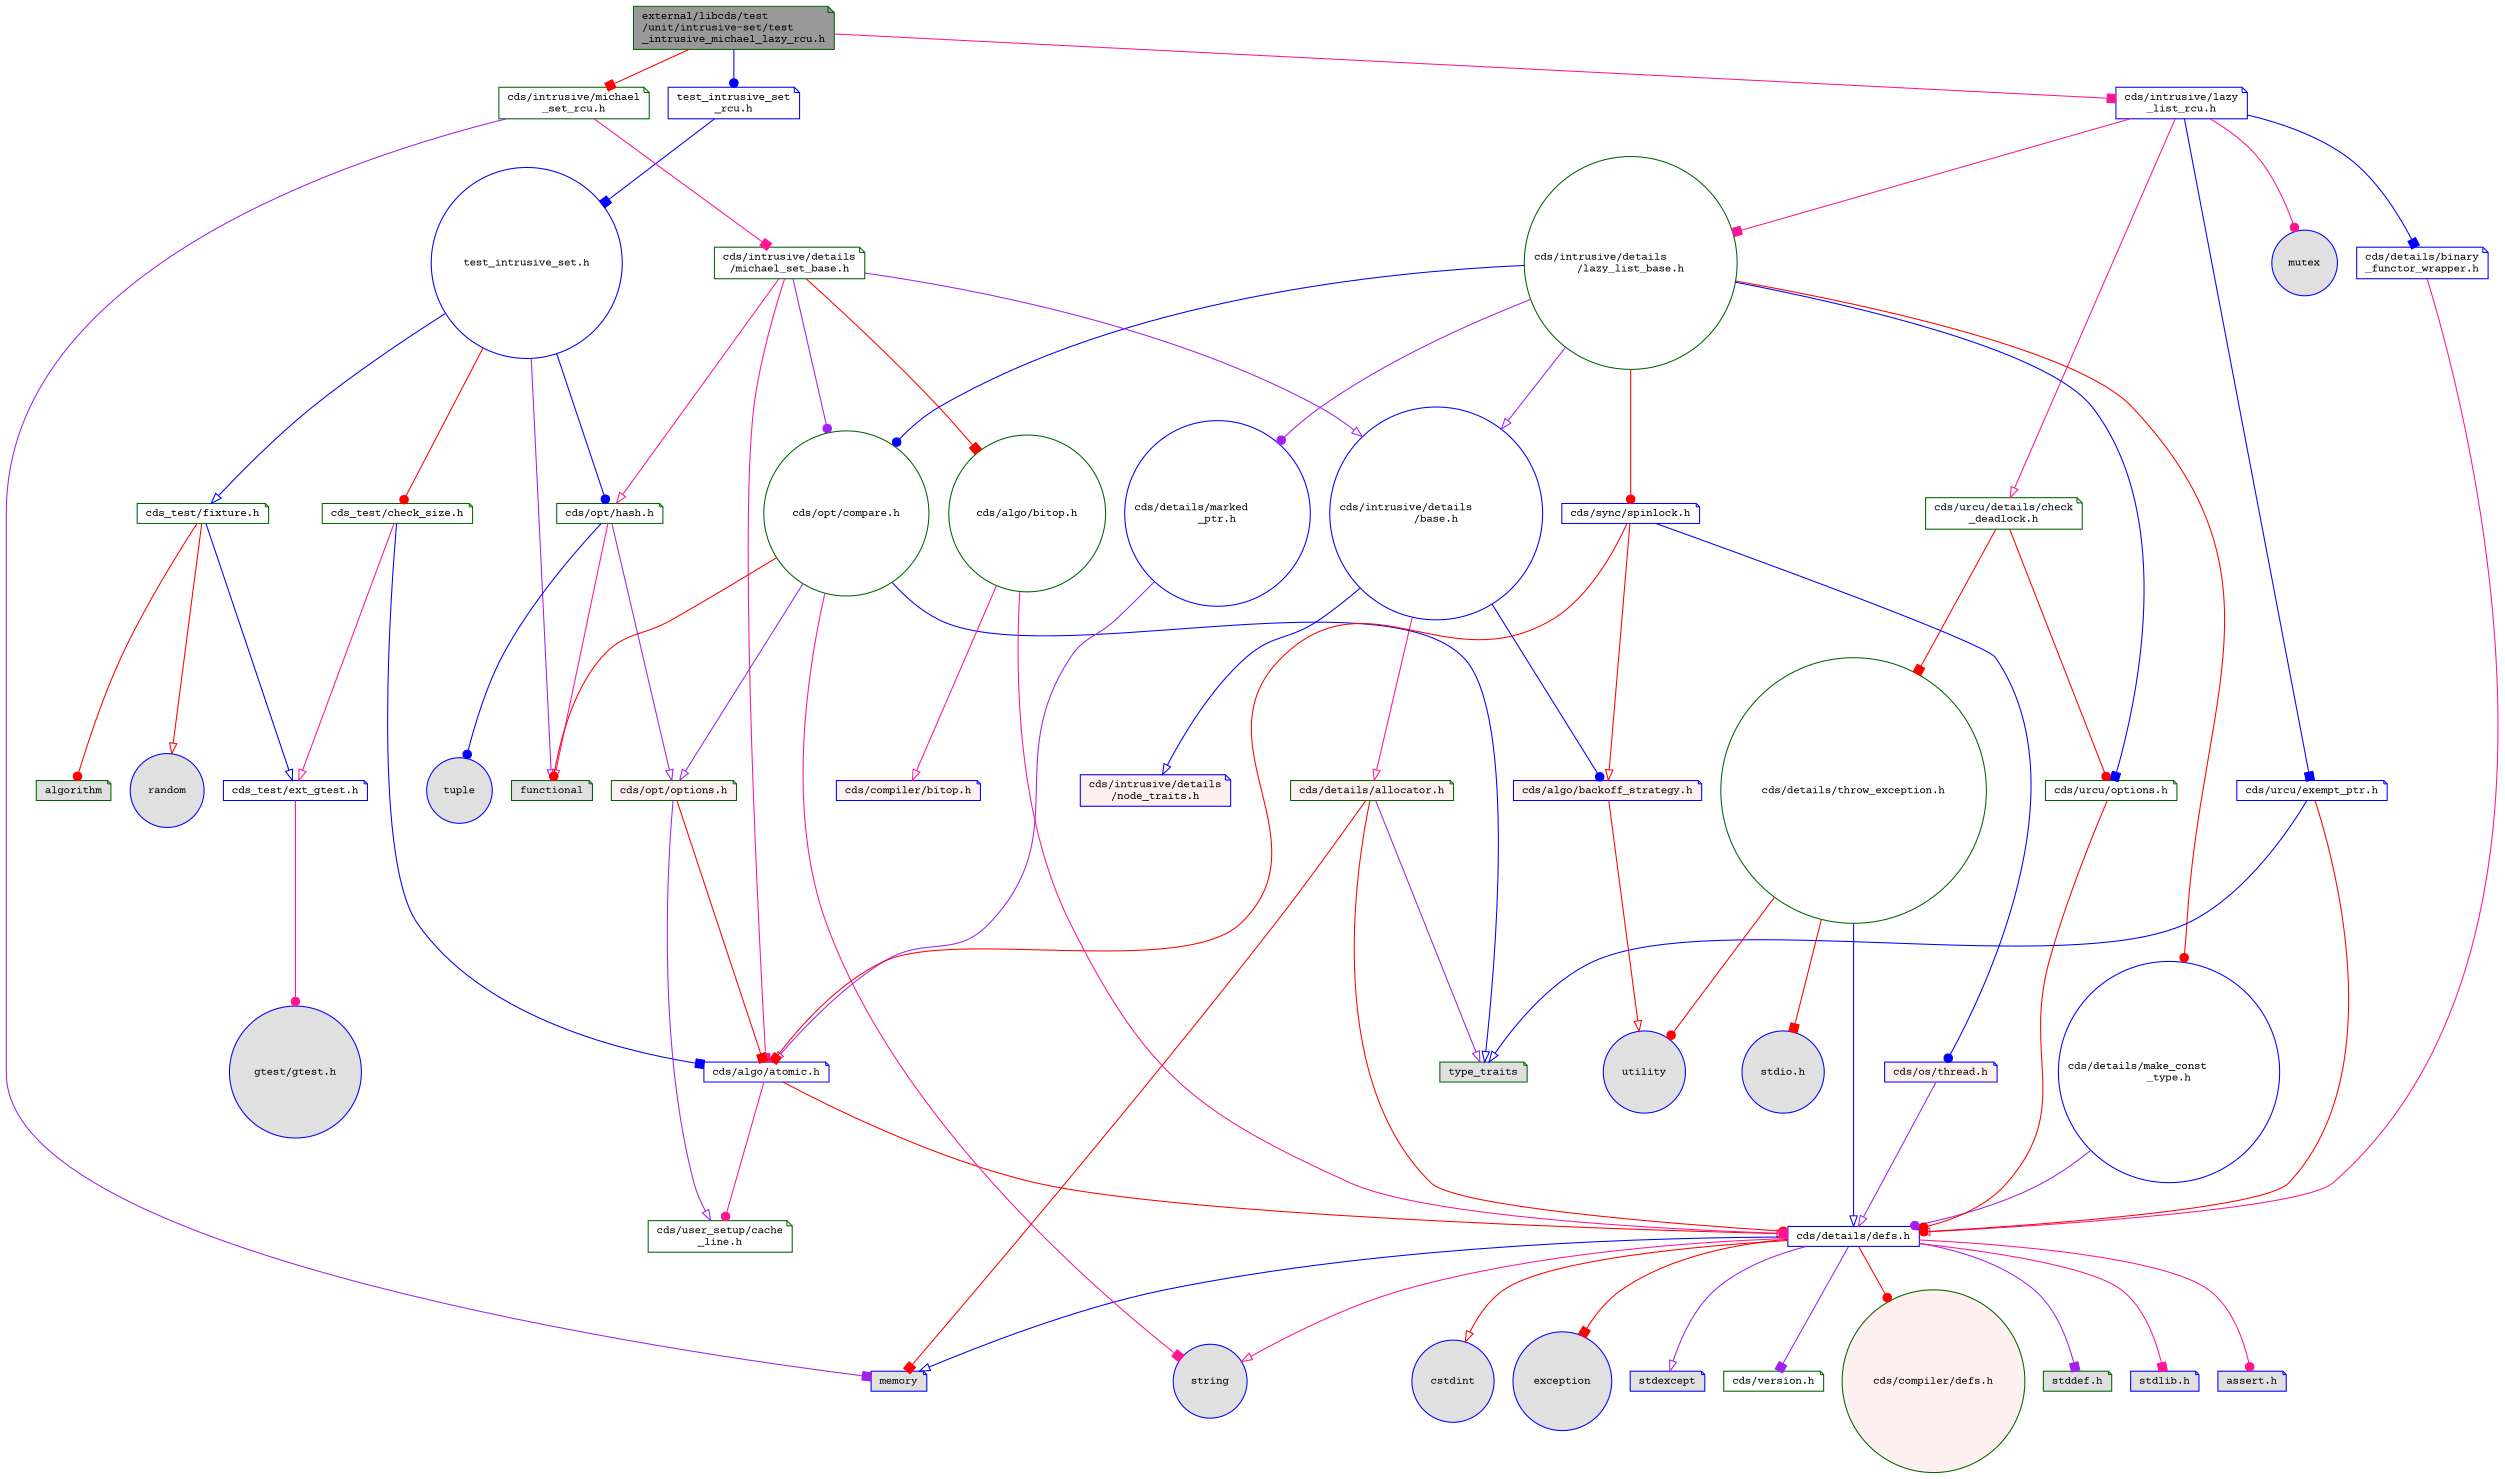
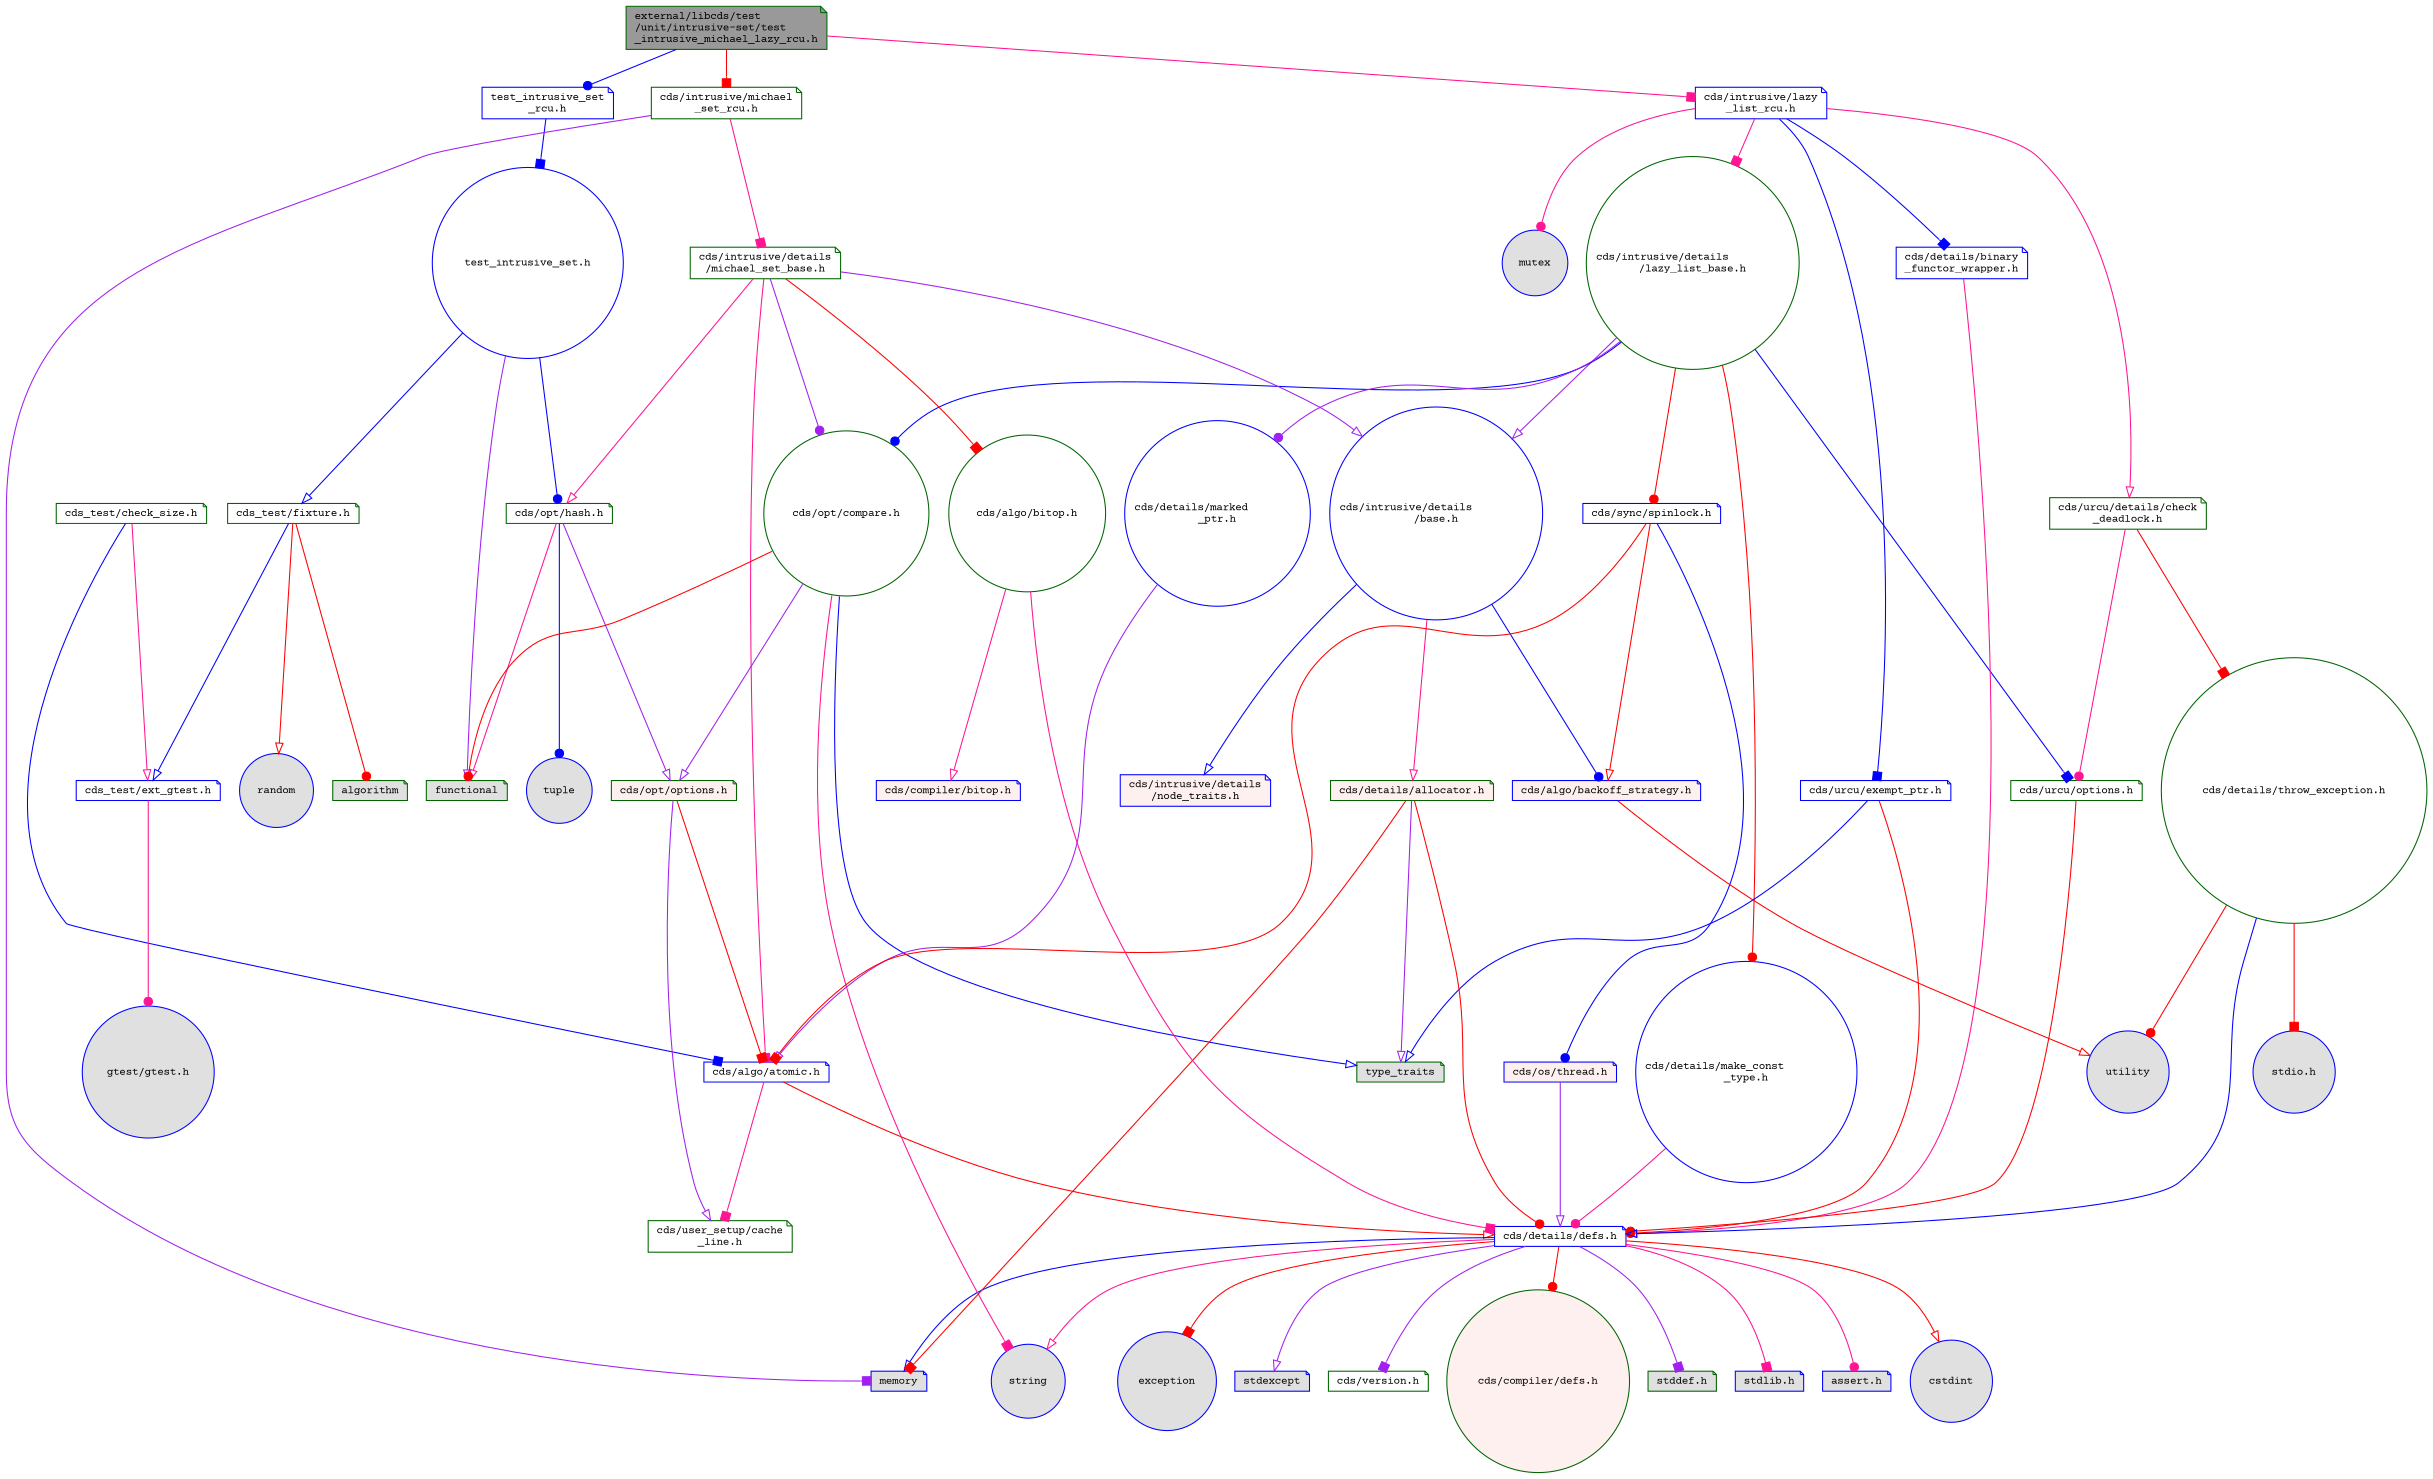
(445, 422) -> none
(2057, 651) -> (2103, 651)
(745, 1147) -> (746, 1146)
(2010, 1198) -> (1623, 1186)
